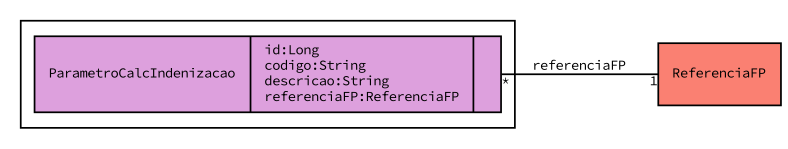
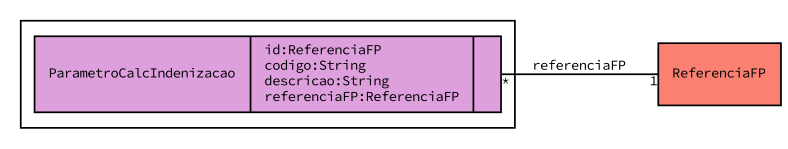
(292, 50) -> (323, 50)
